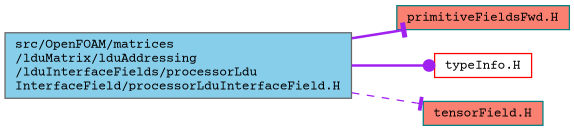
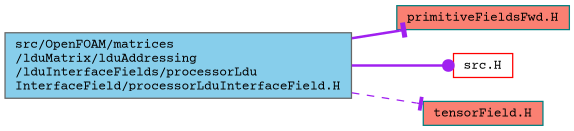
(483, 66) -> (483, 66)
